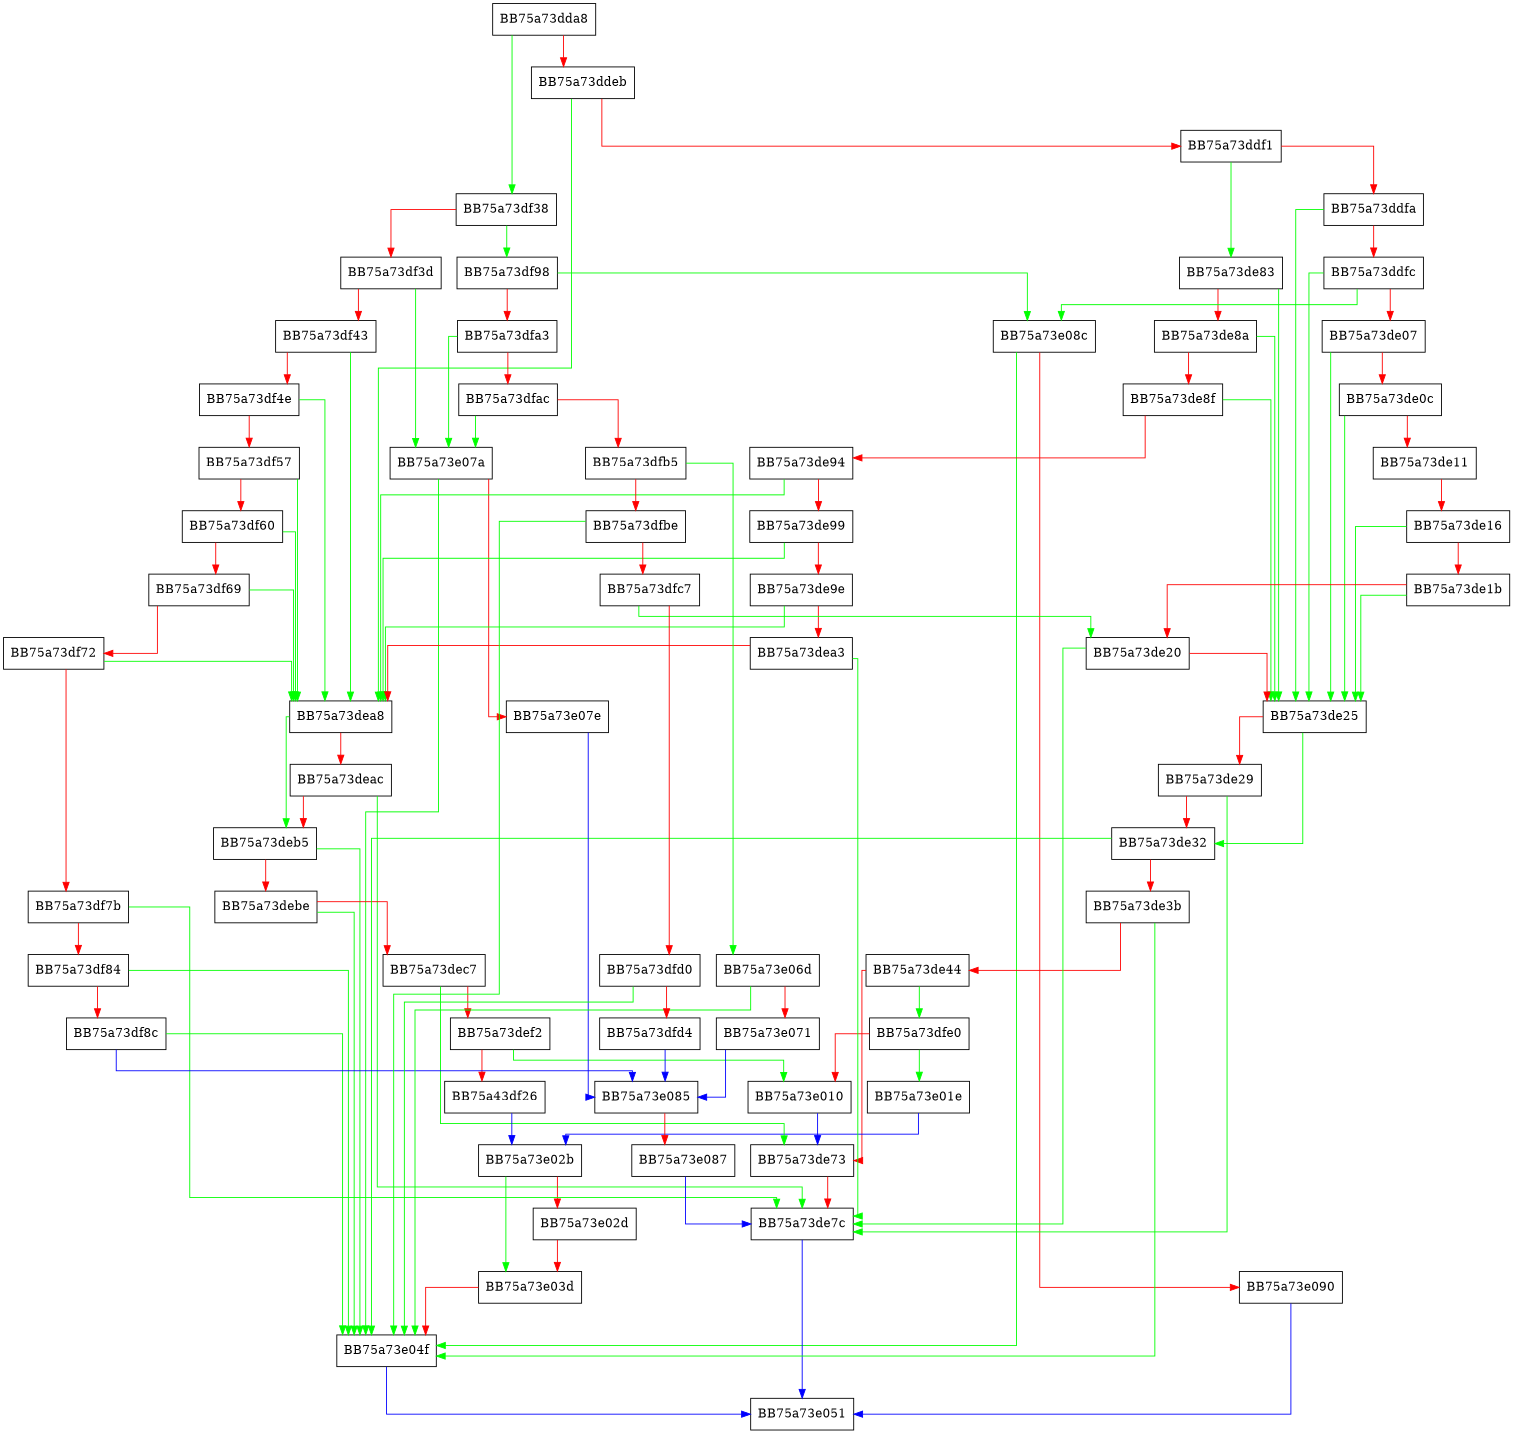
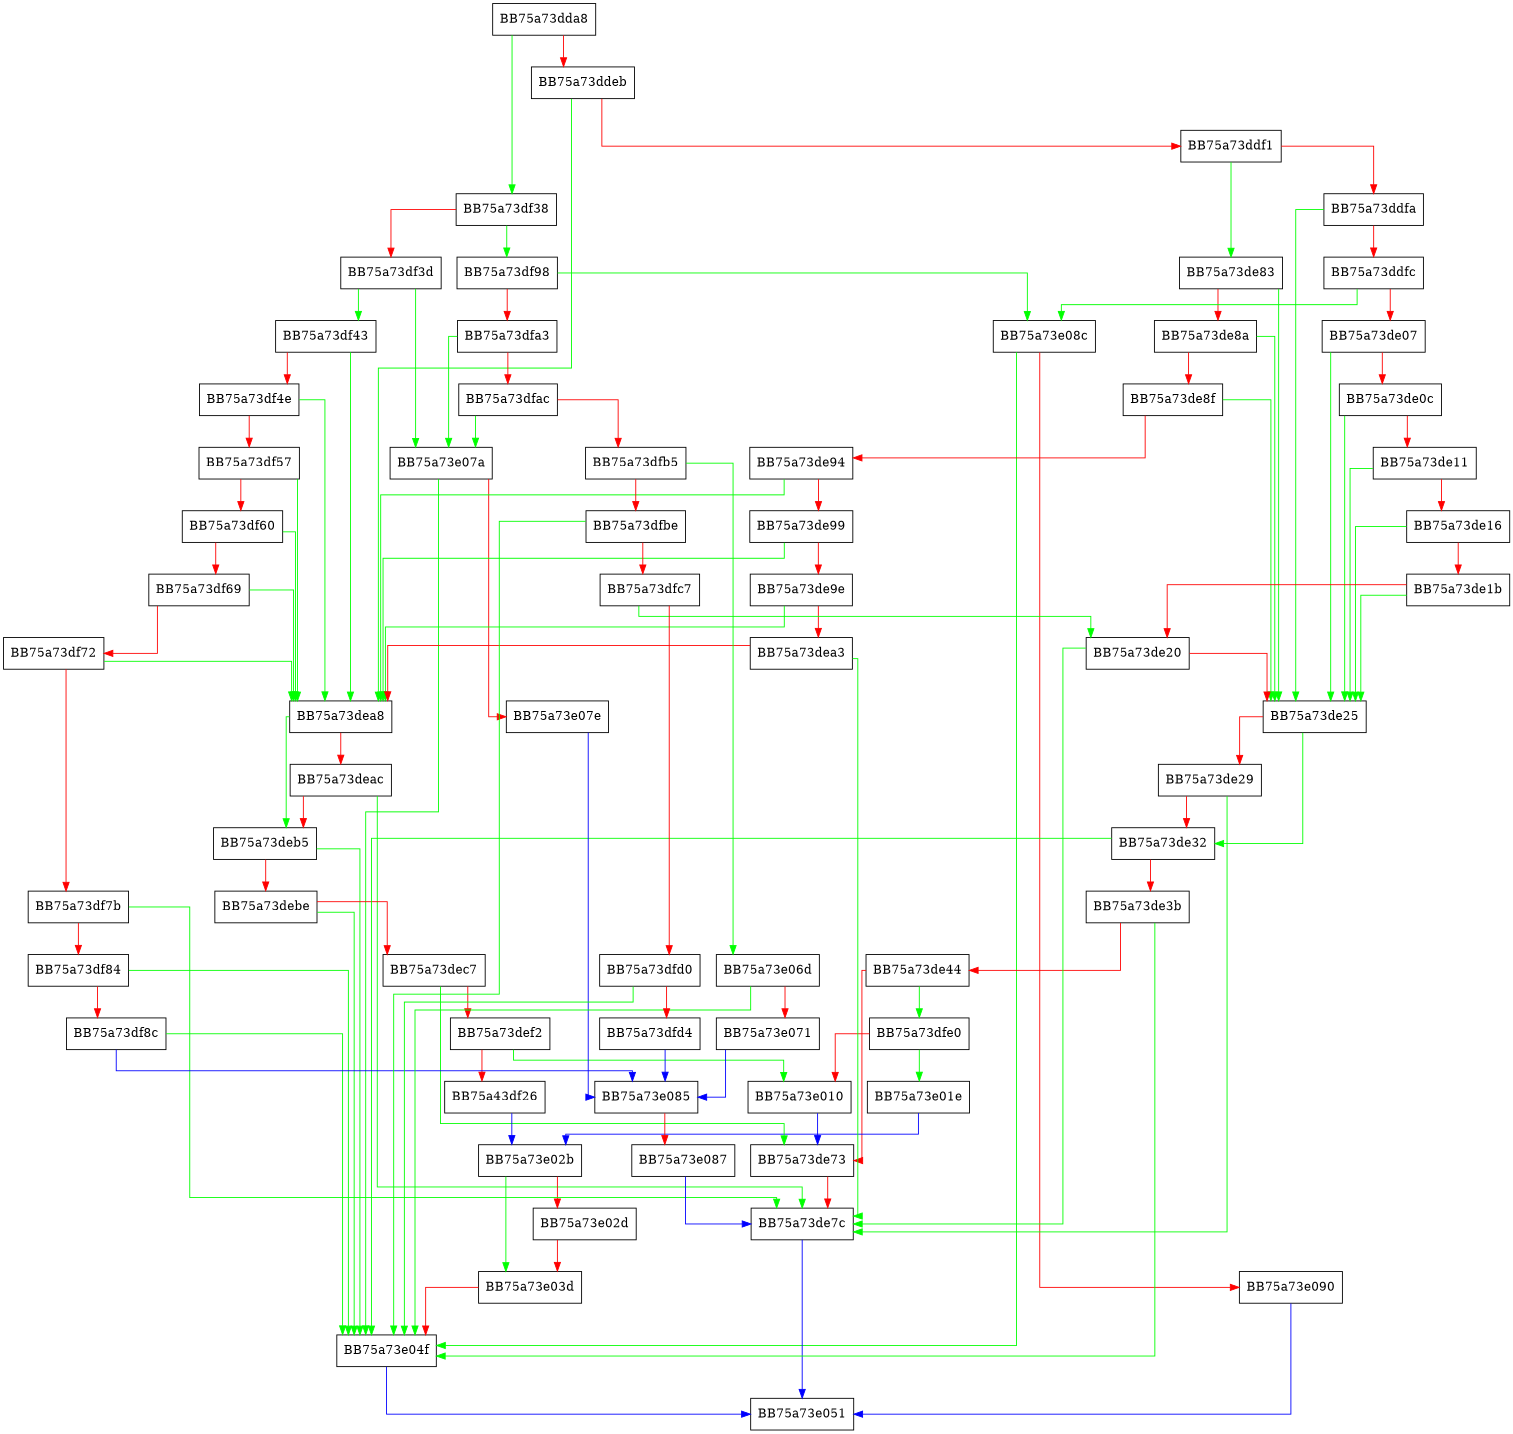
(358, 300) -> (358, 300)
(1309, 475) -> (1350, 569)
